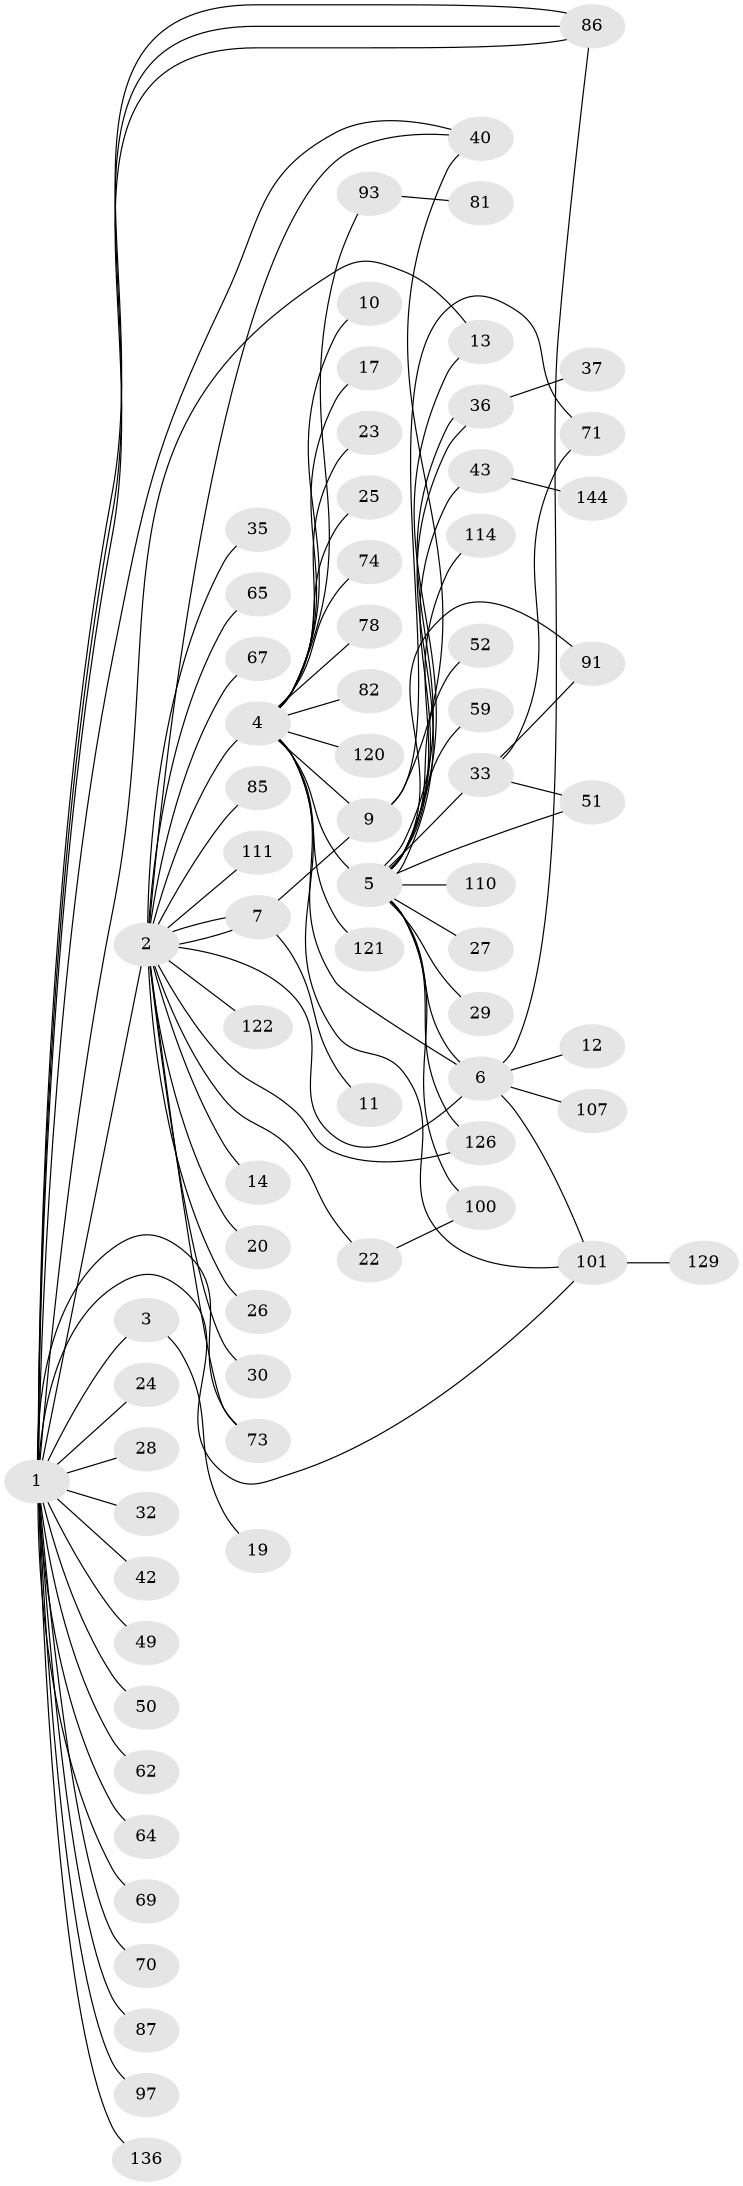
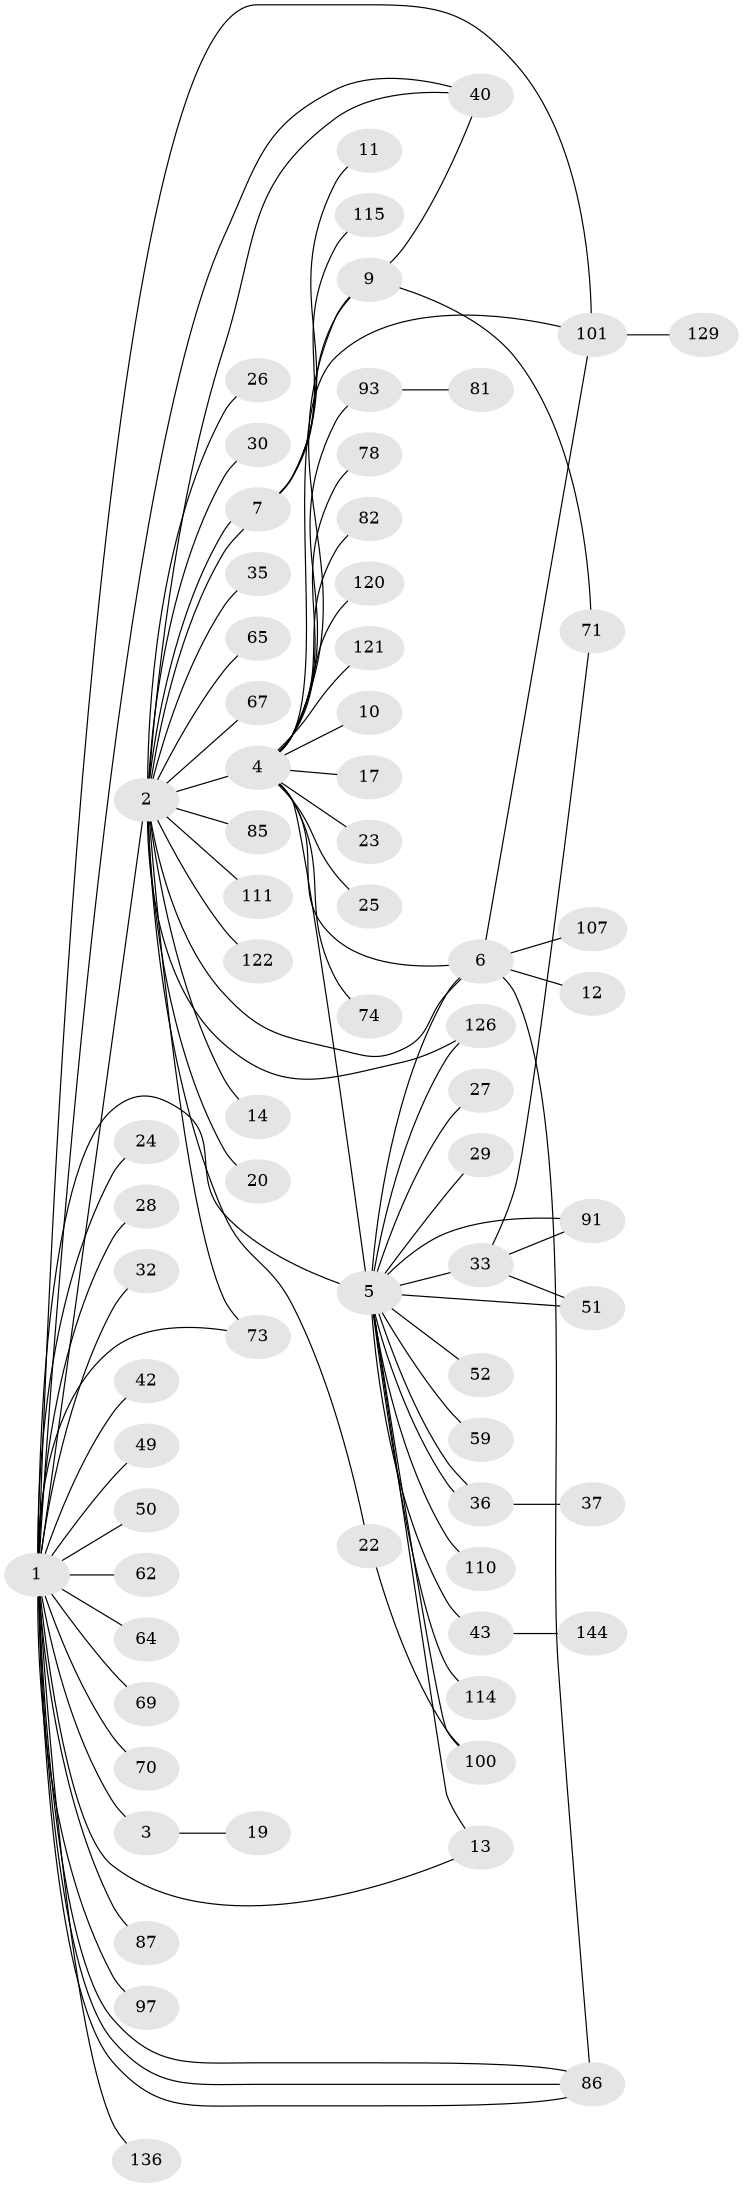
none -> (370, 215)
none -> (81, 1165)
